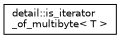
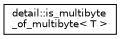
(60, 19) -> (60, 19)
